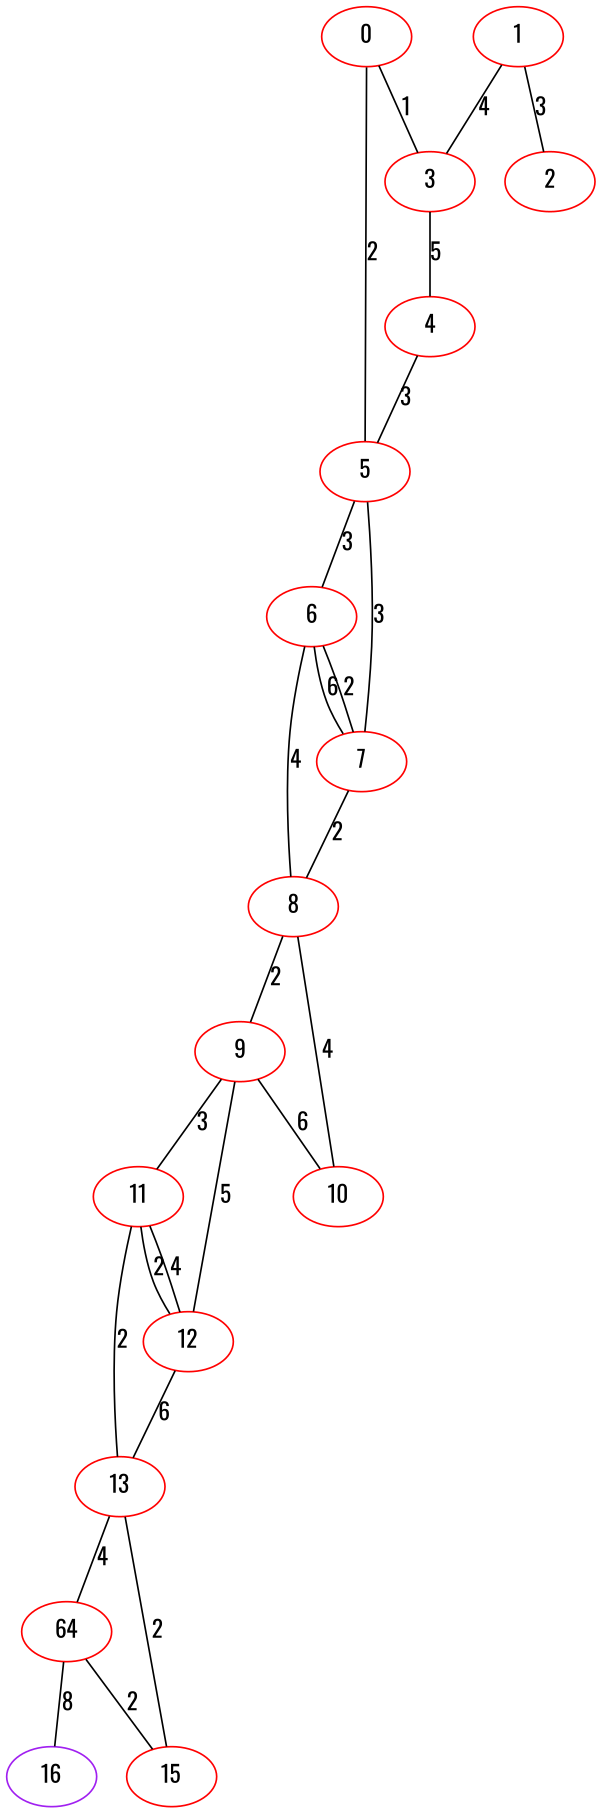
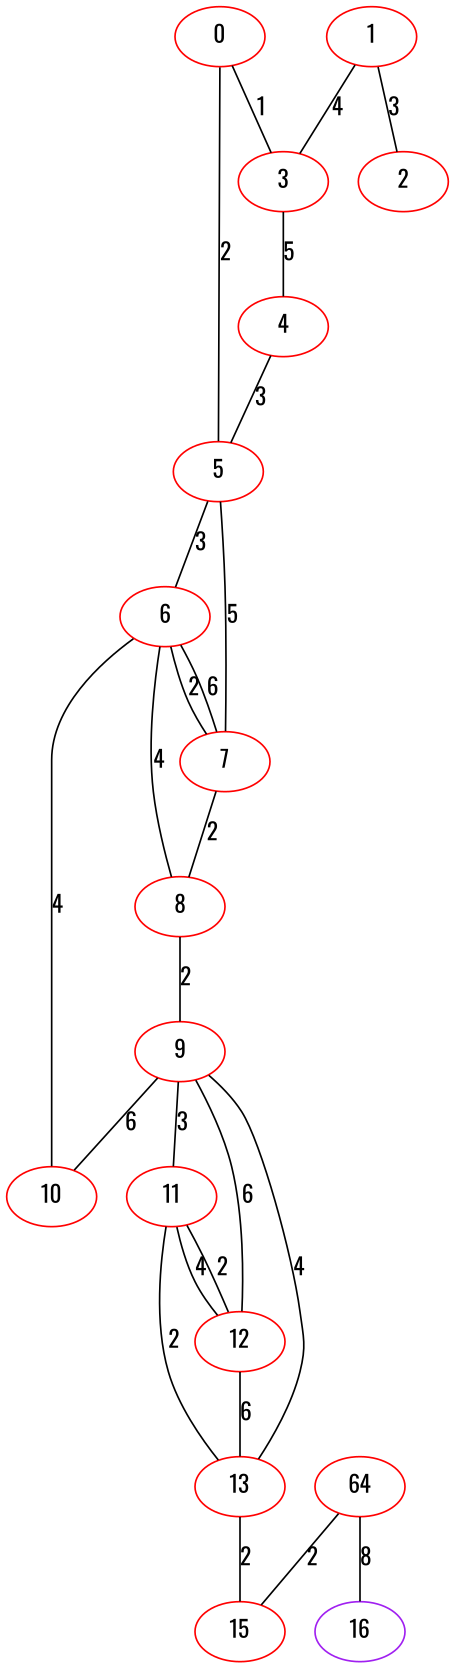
(379, 617) -> (232, 617)
(316, 1052) -> (52, 887)
(226, 1197) -> (248, 1197)
(93, 1559) -> (291, 1262)
